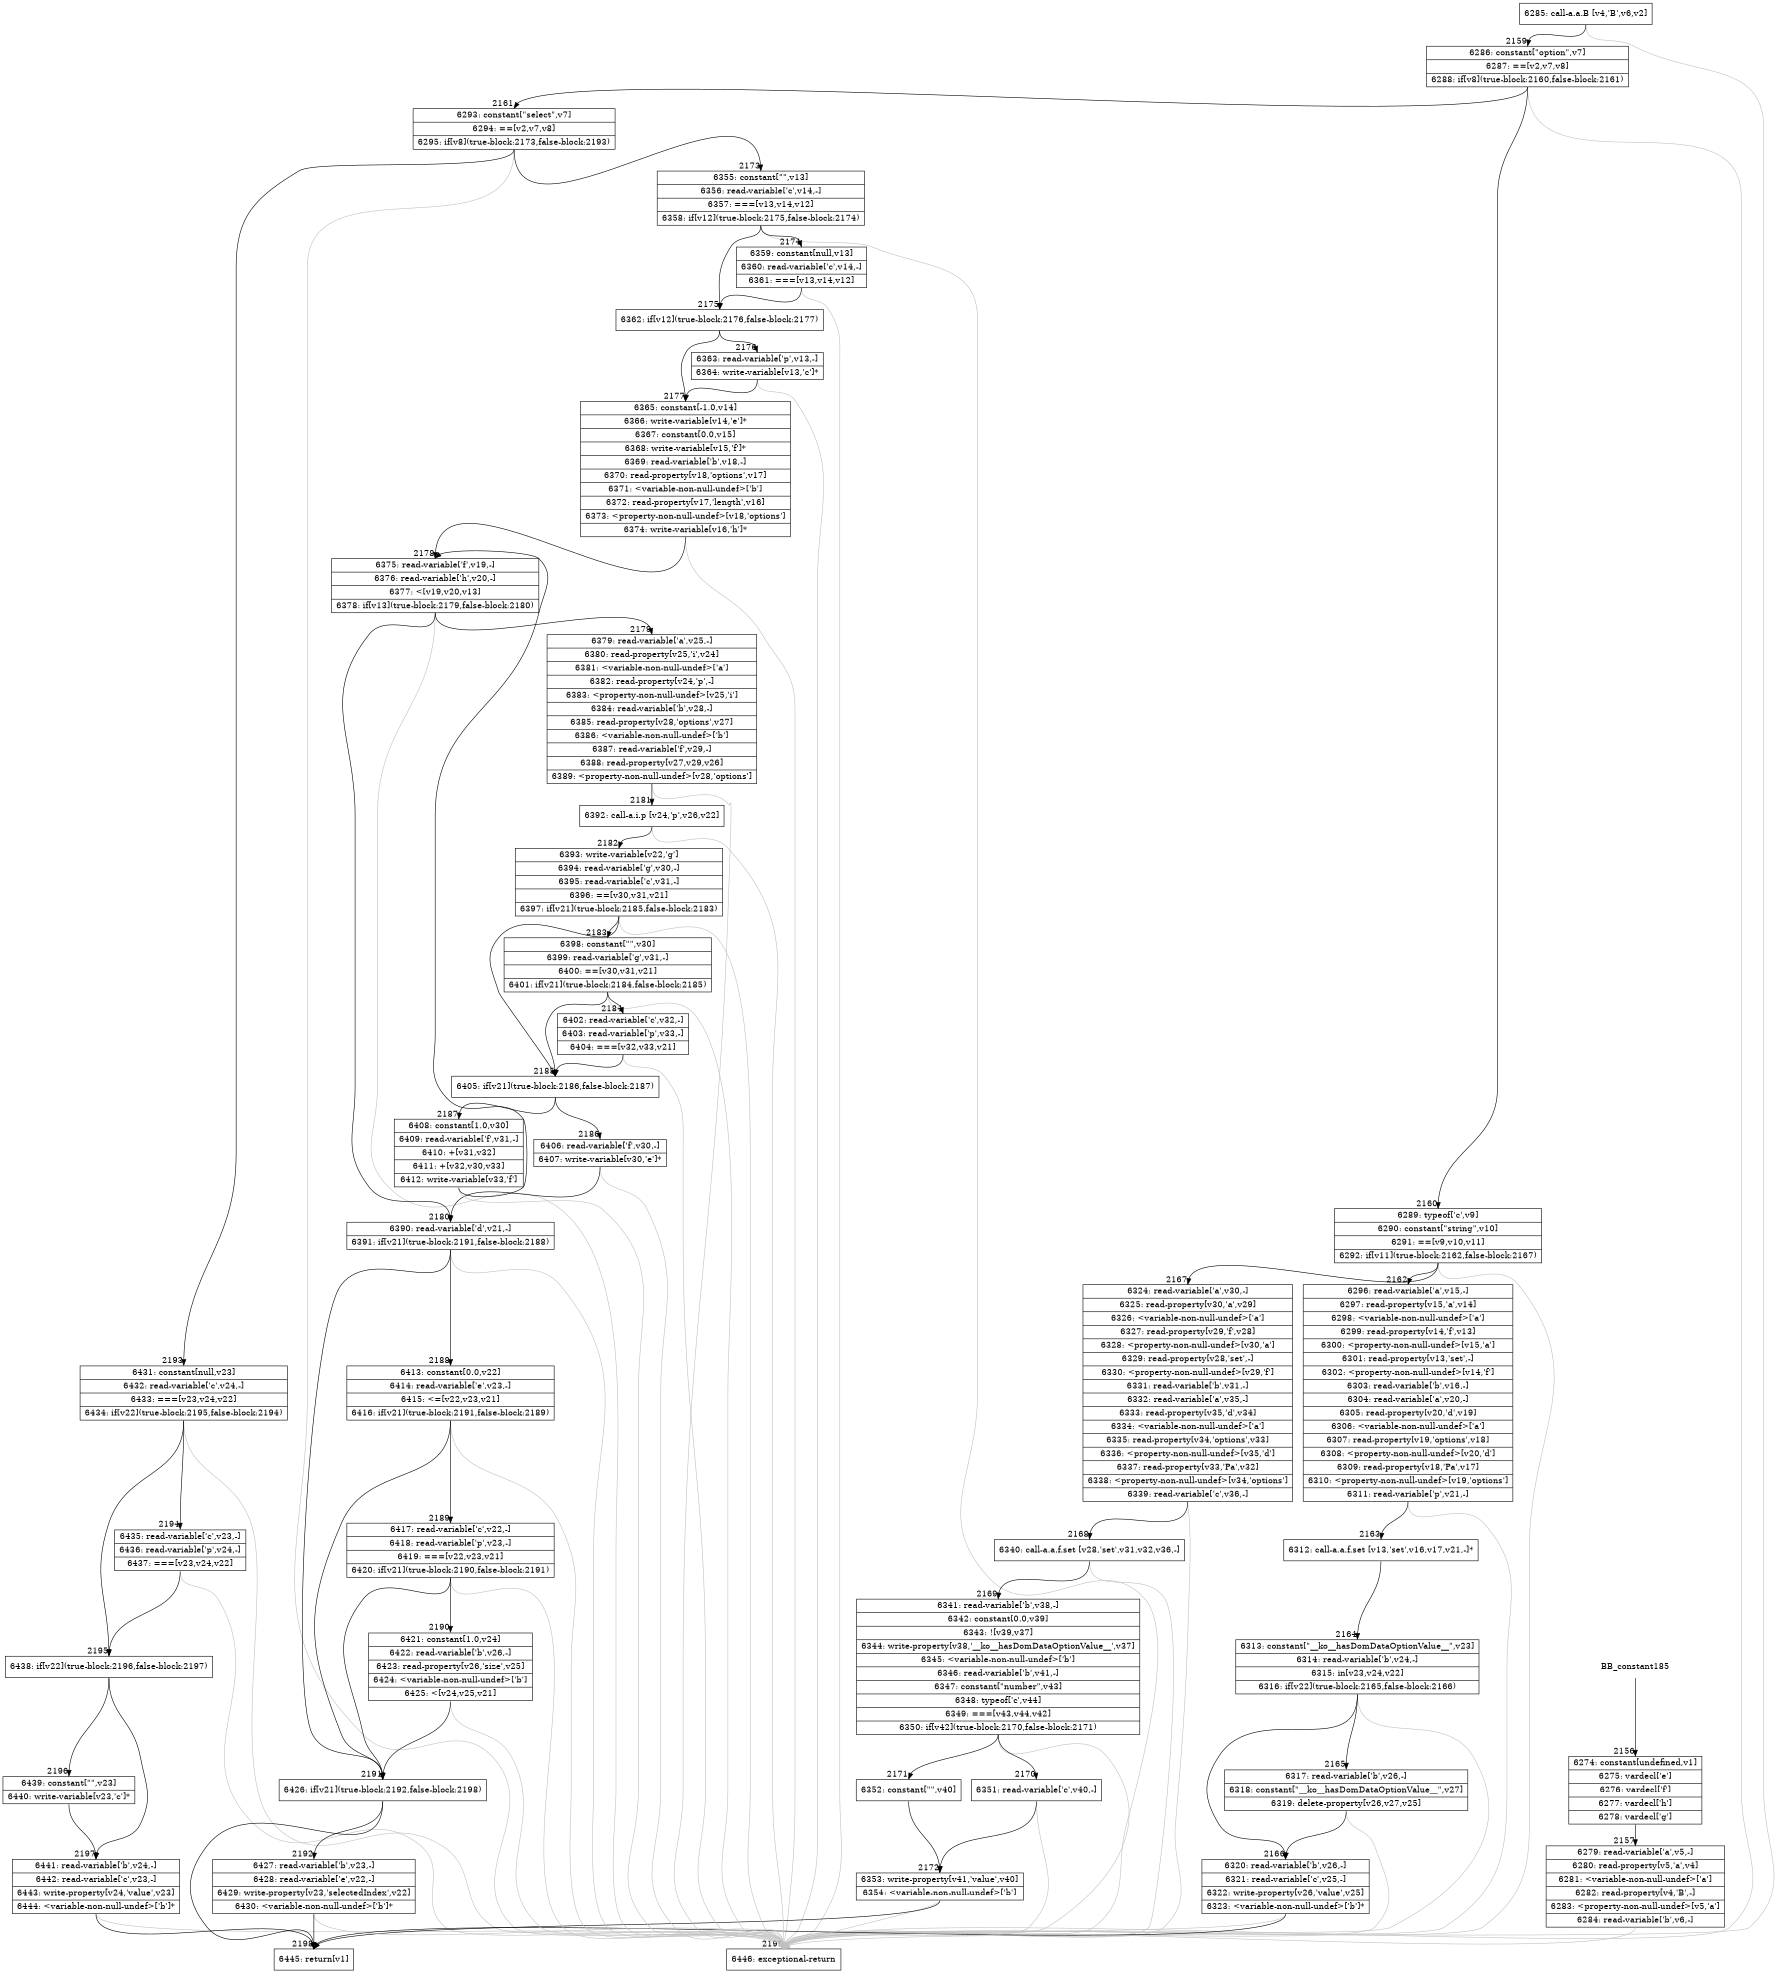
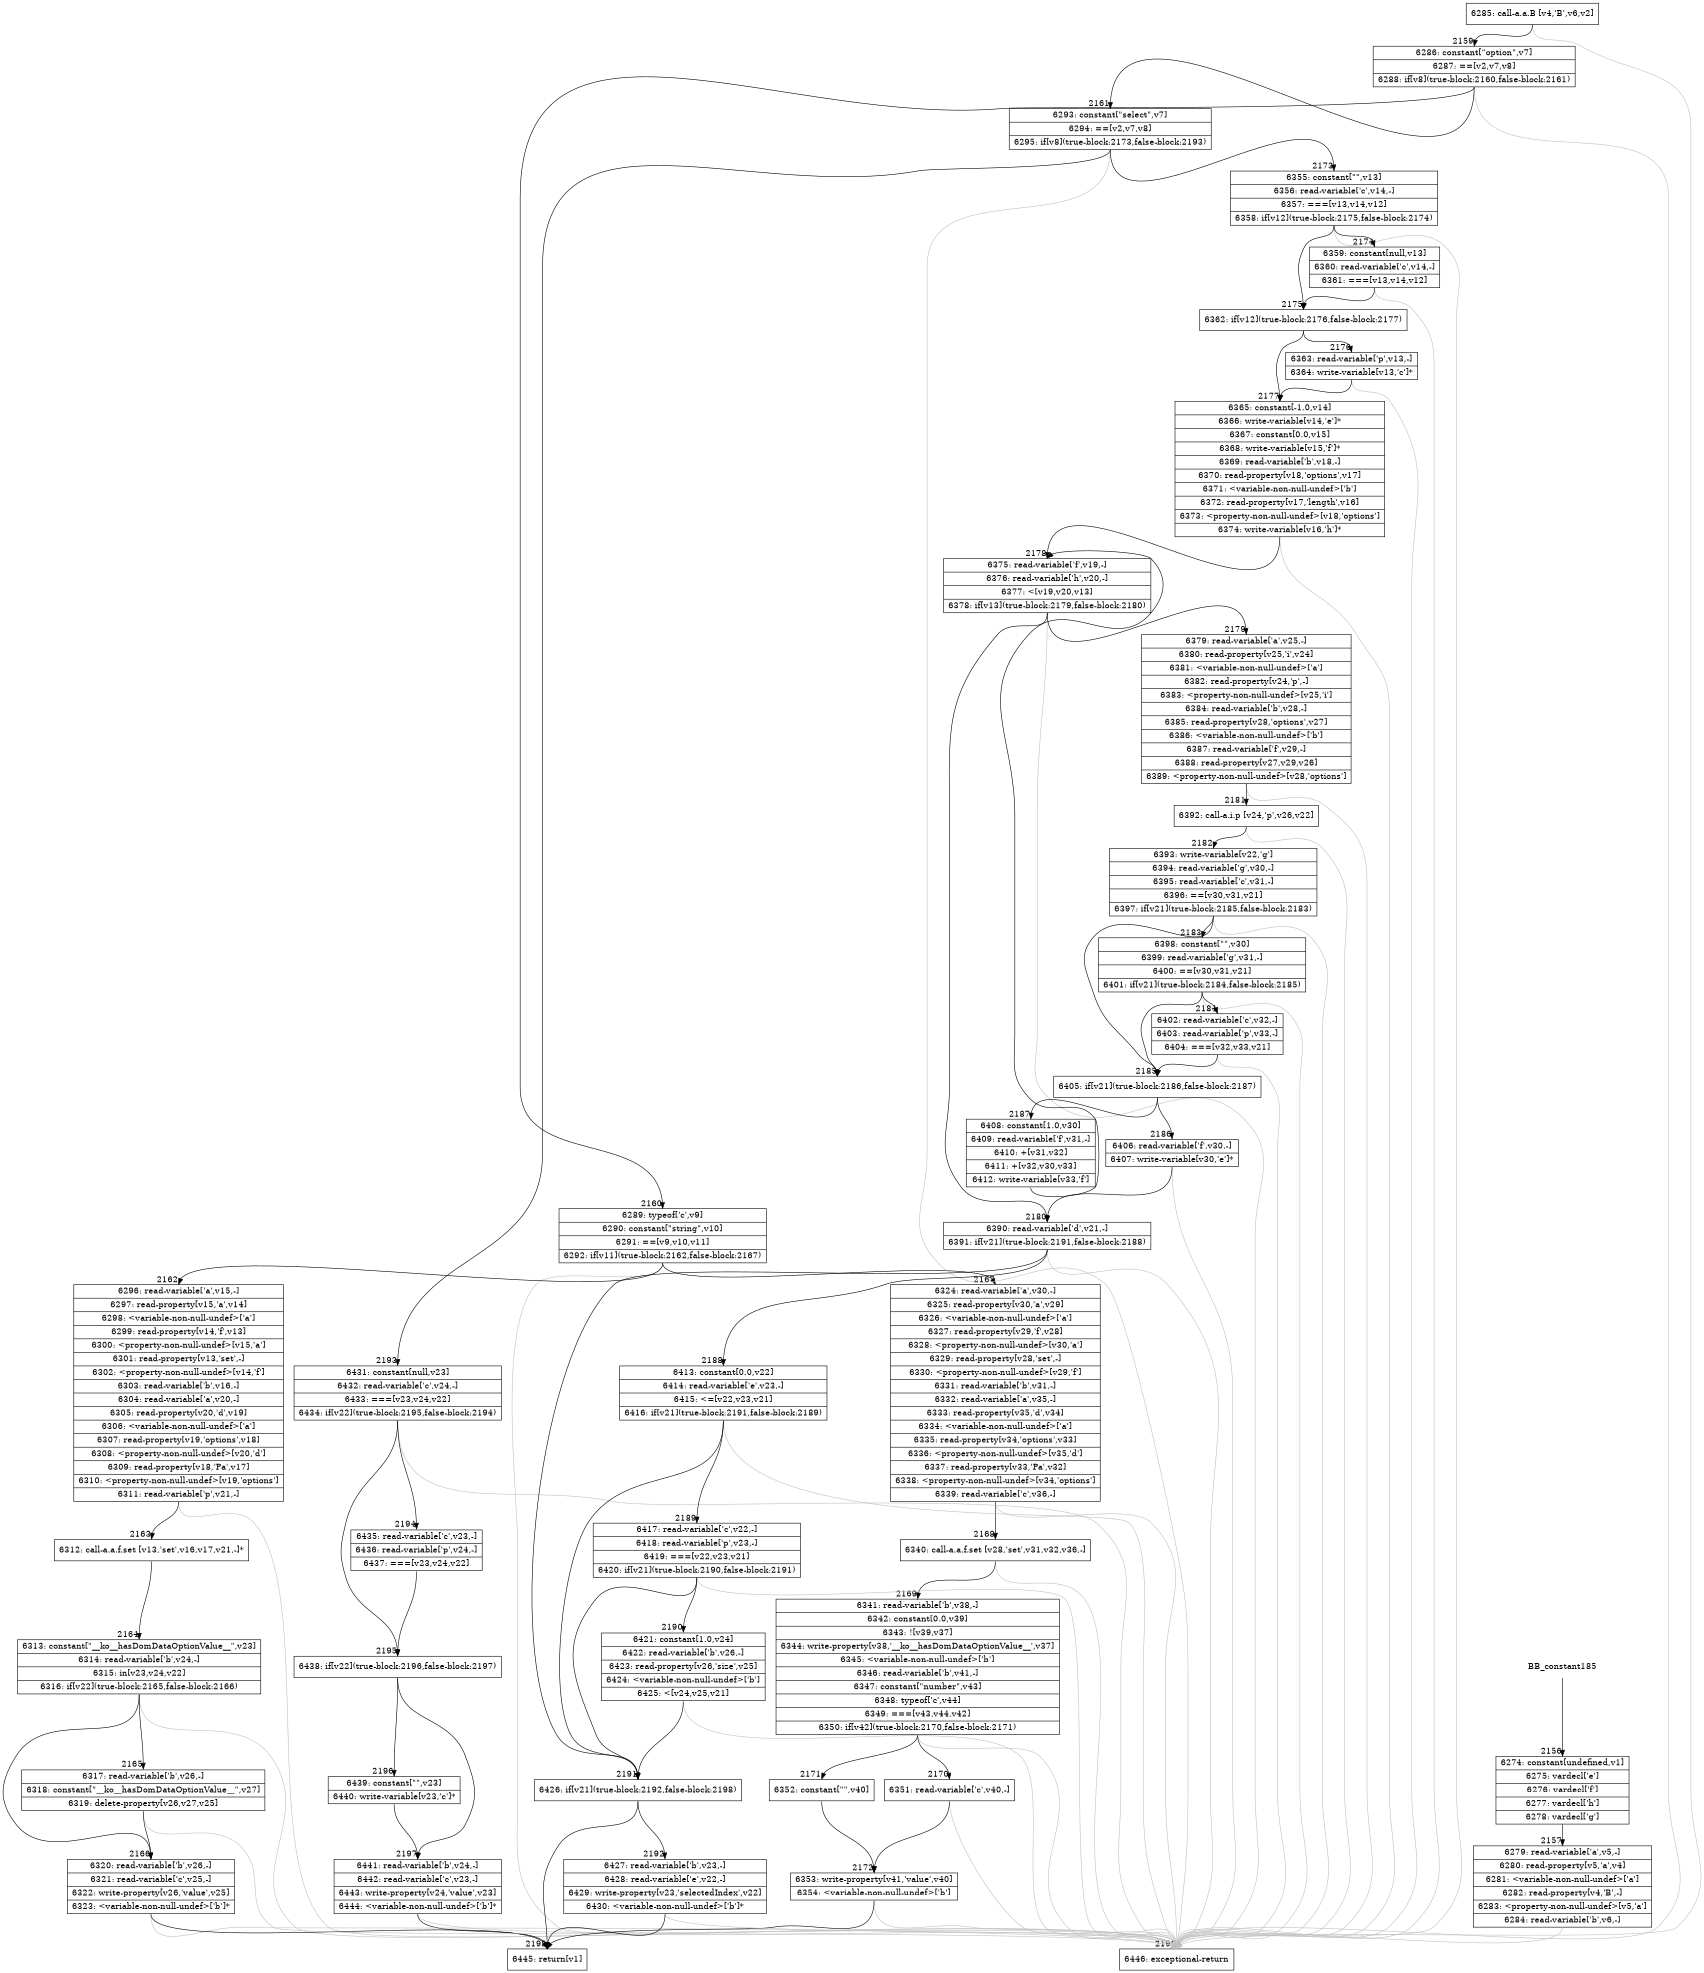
(638, 1557) -> none
(384, 1830) -> none
